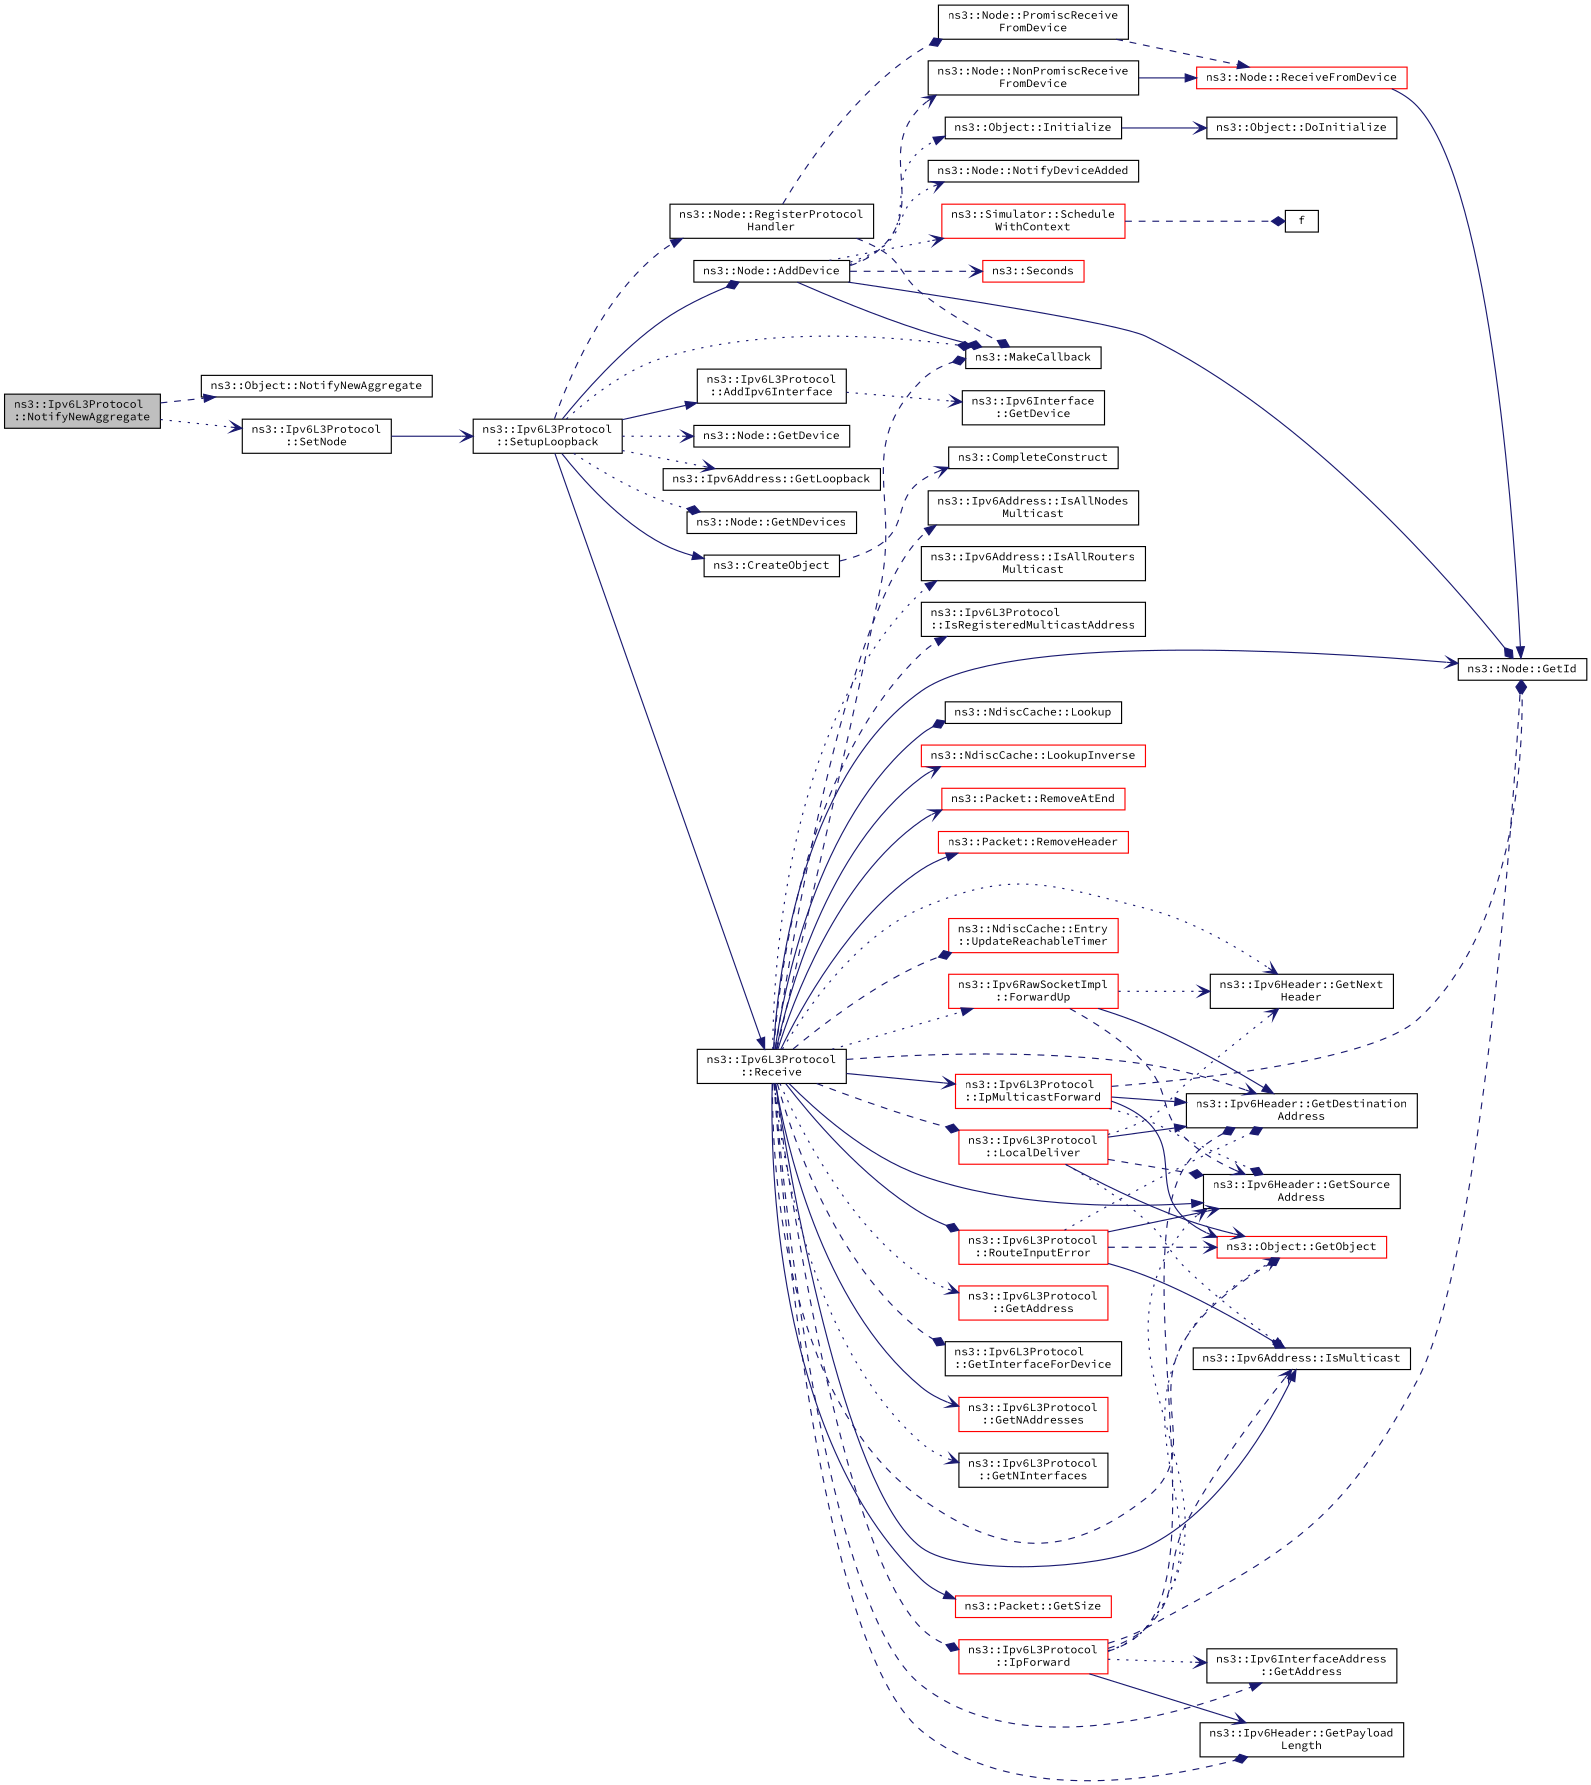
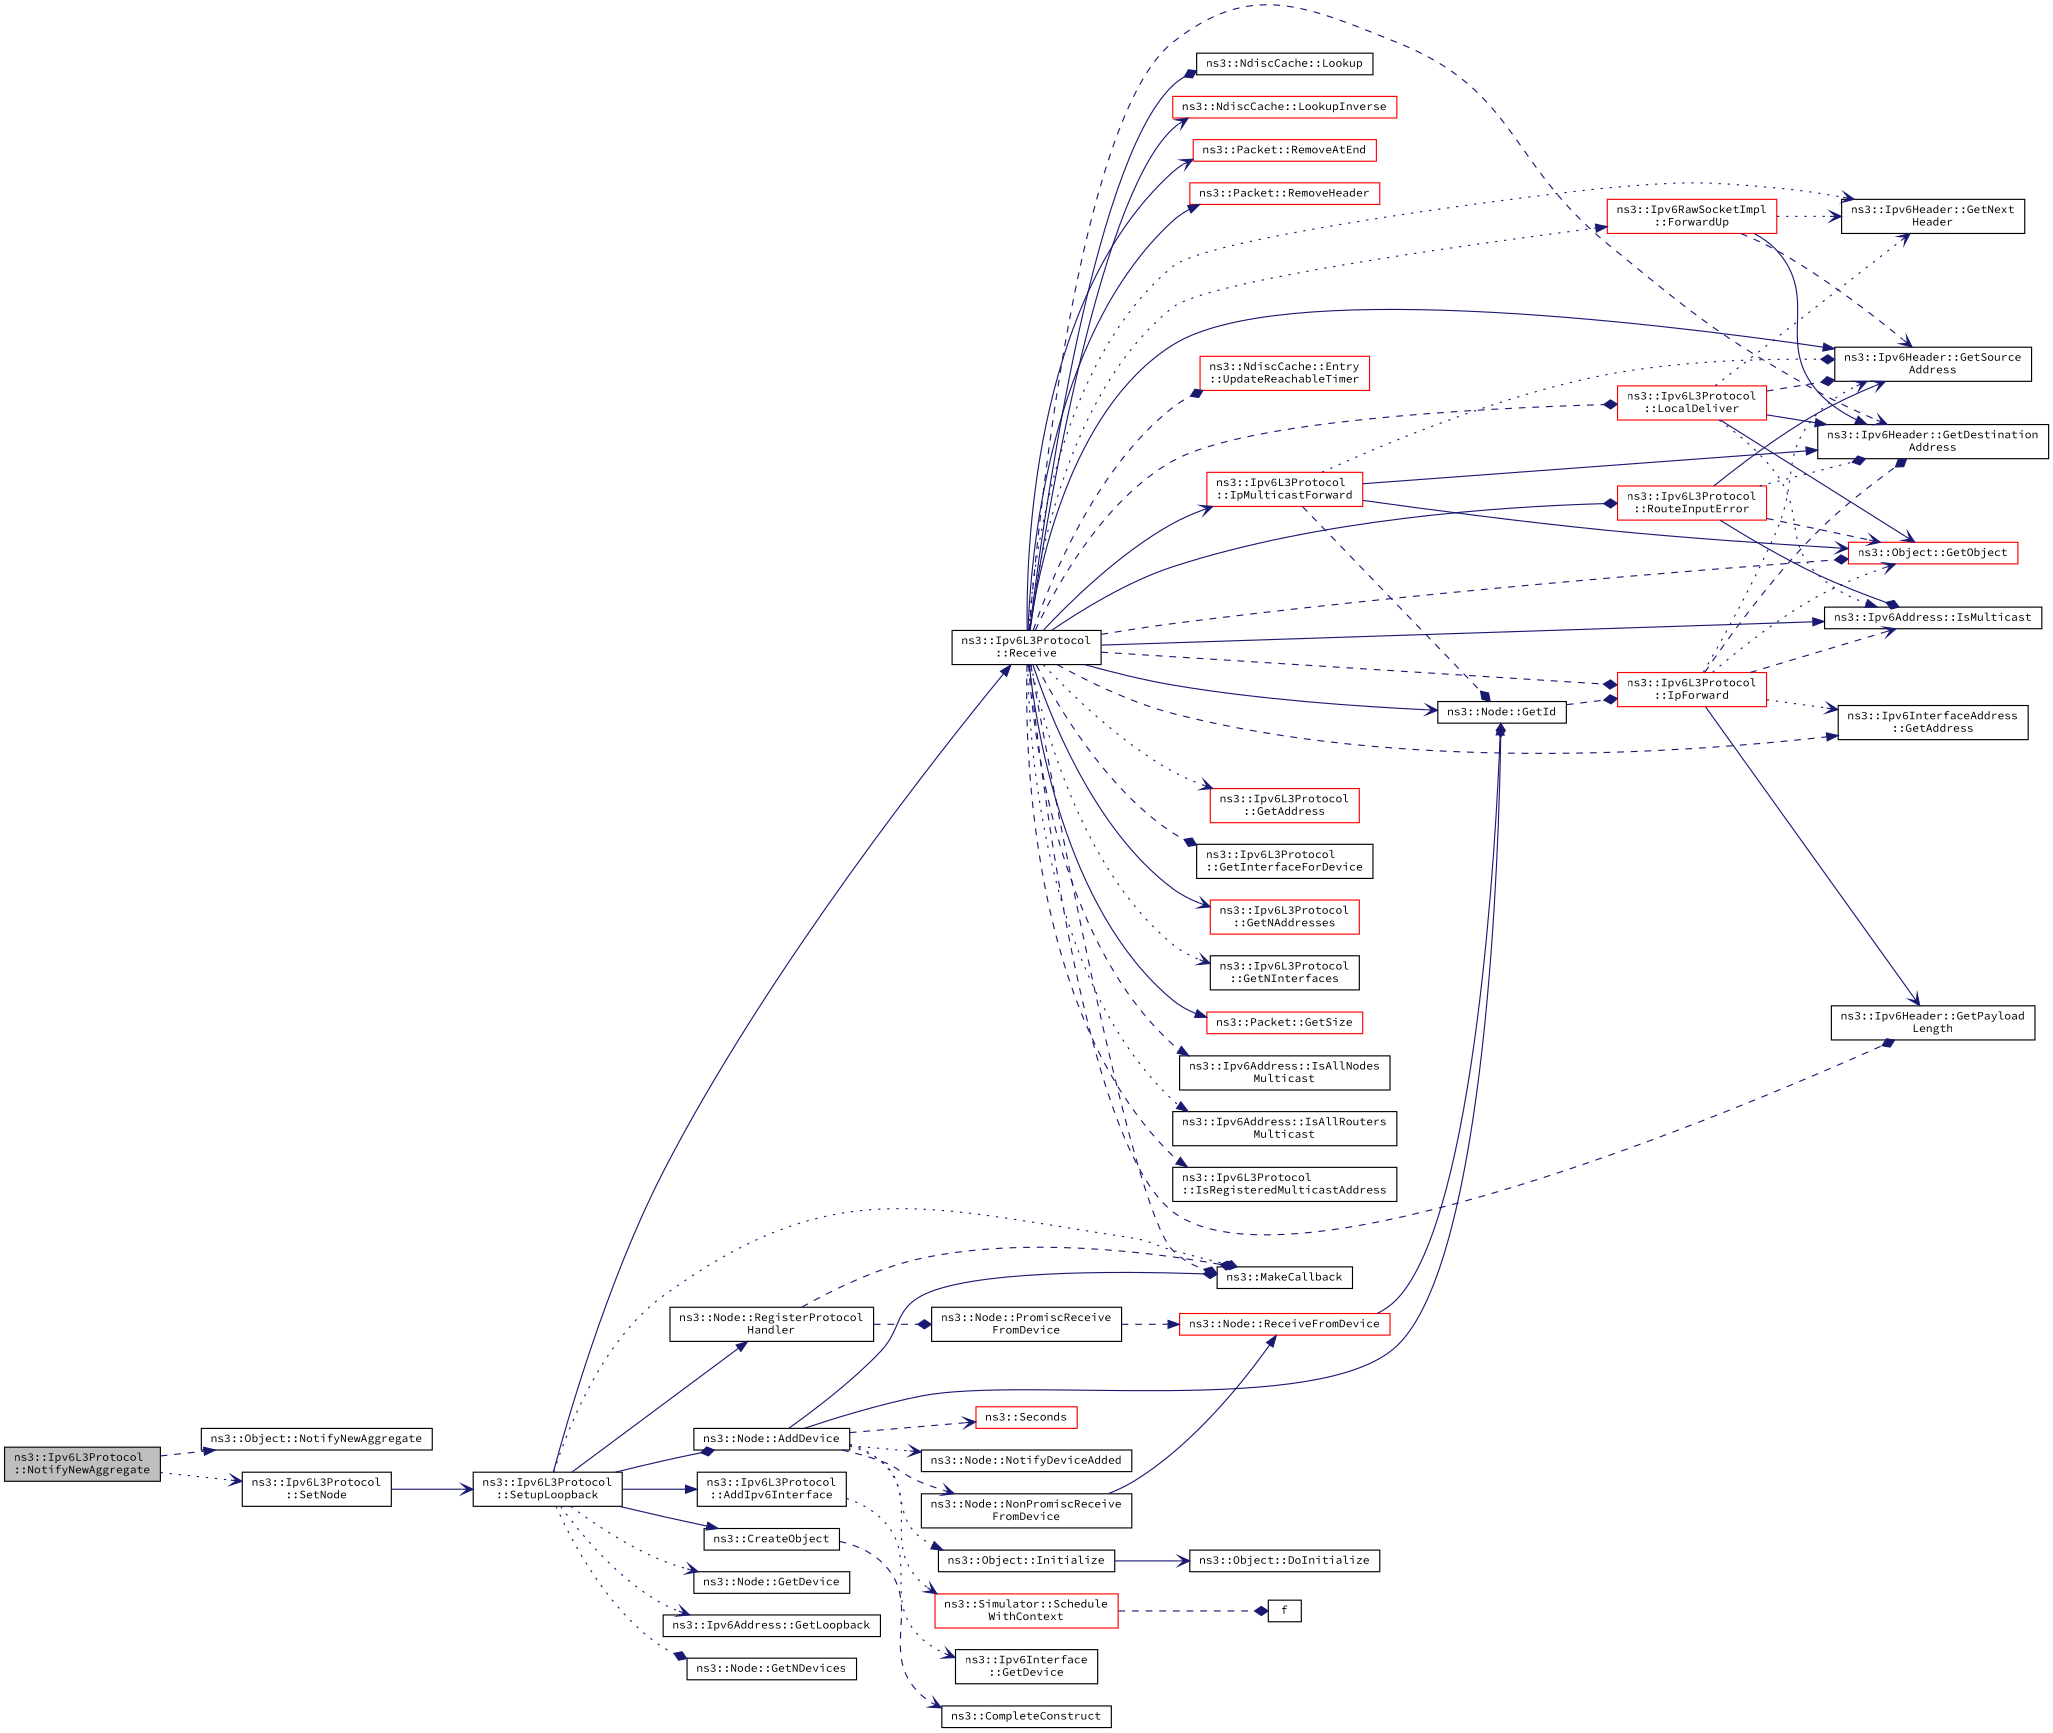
(600, 322) -> (655, 1410)
(1458, 1247) -> (1585, 702)
